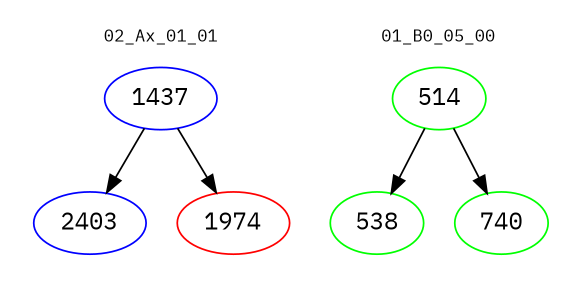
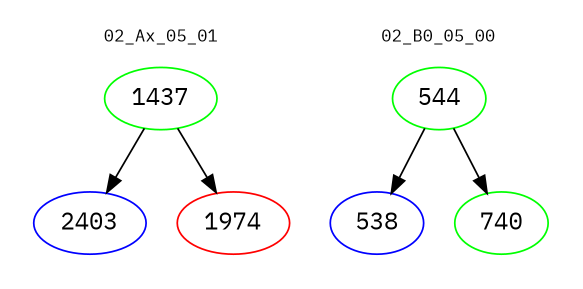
(162, 37) -> (162, 37)
(439, 37) -> (439, 37)
(161, 99) -> (161, 99)
(439, 99) -> (439, 99)
(377, 223) -> (377, 223)
